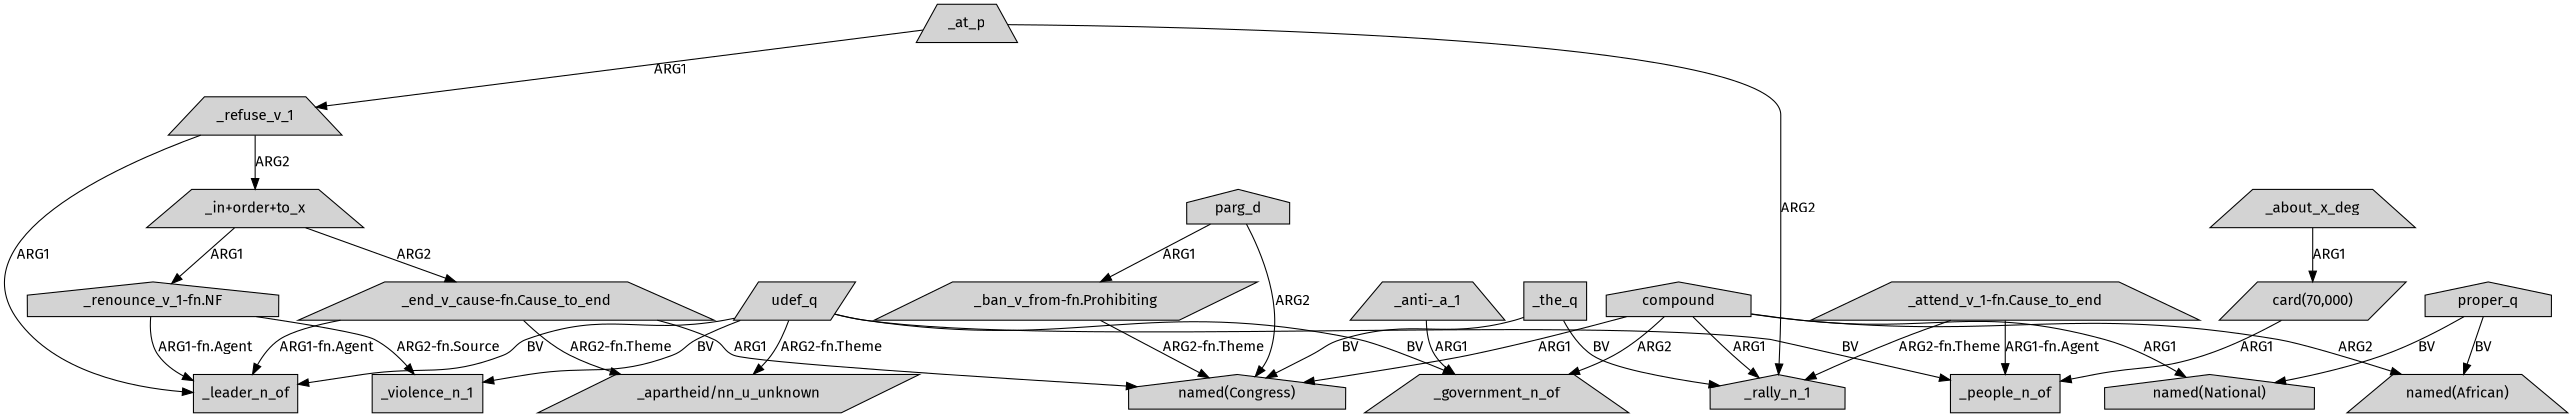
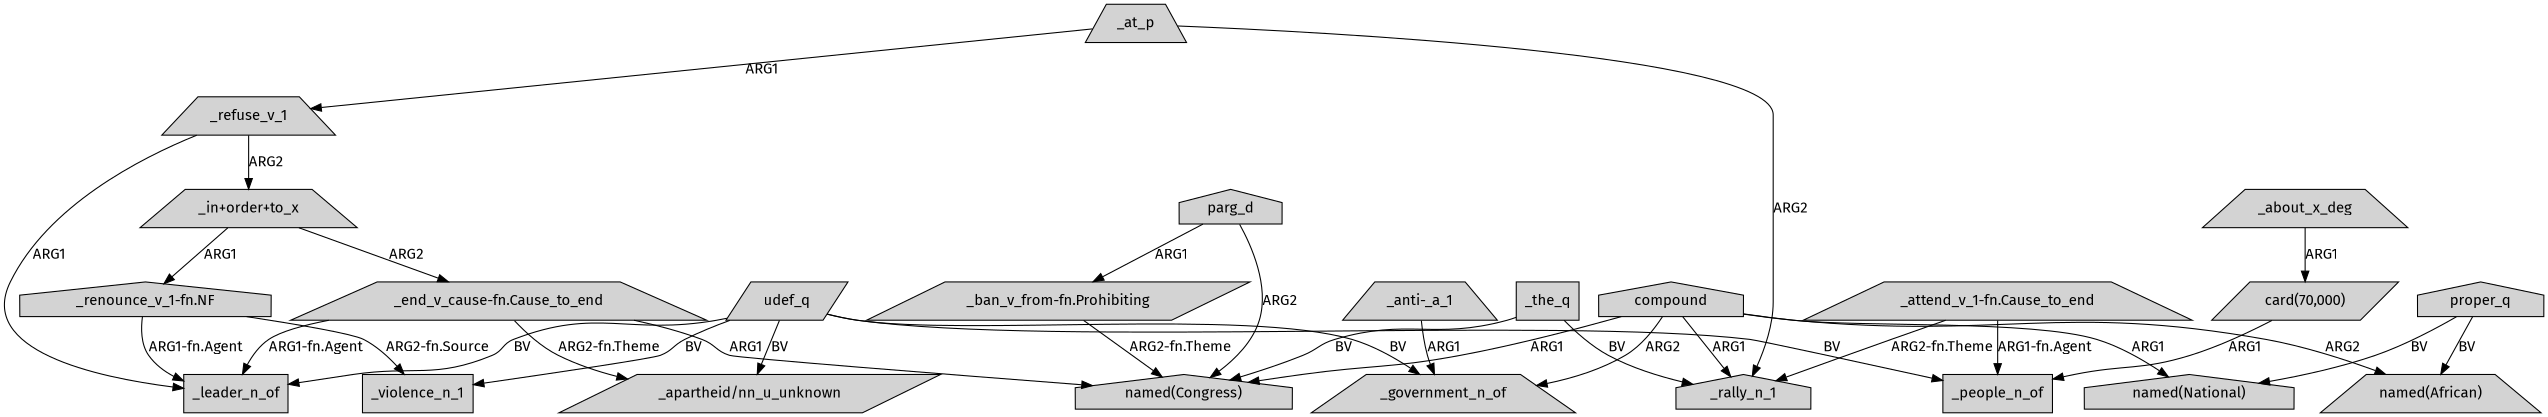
(832, 347) -> (780, 347)
